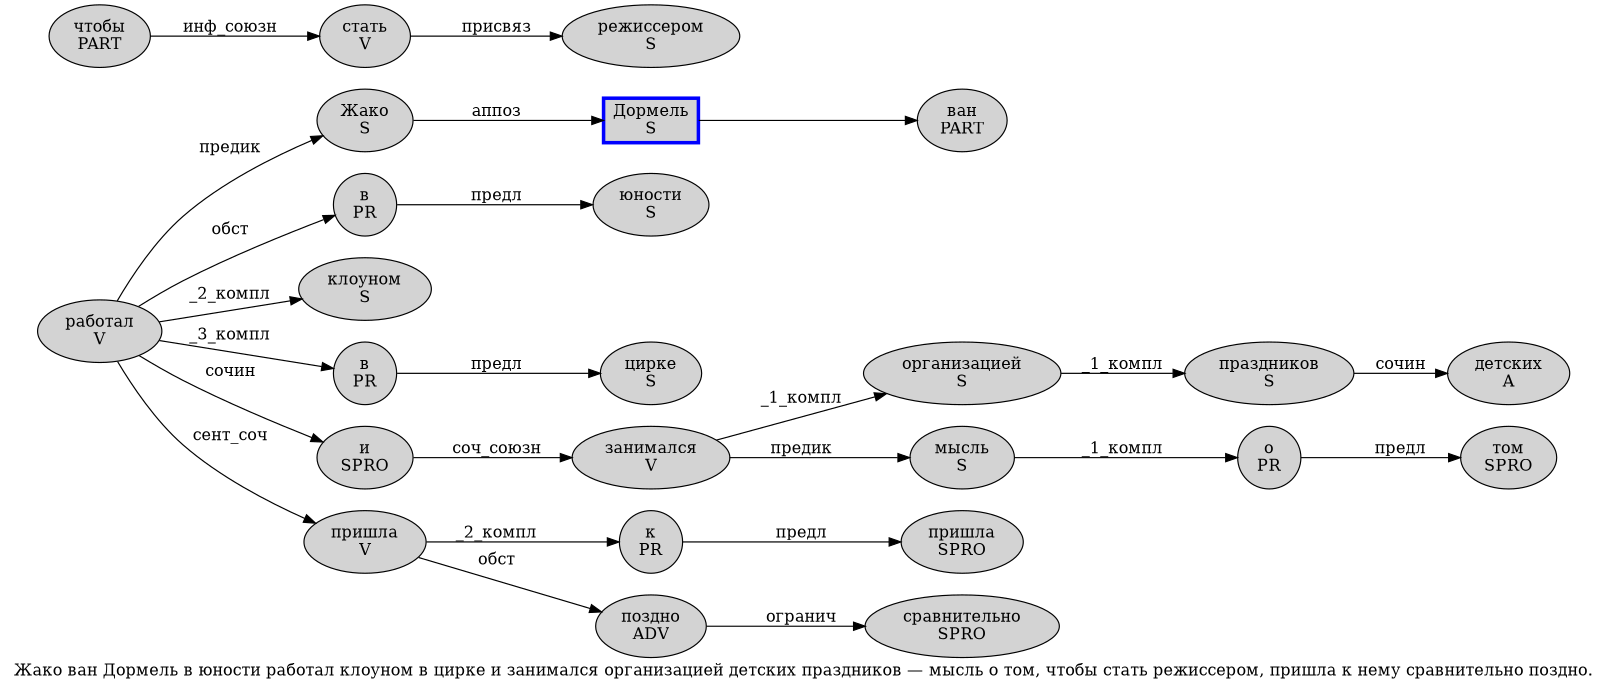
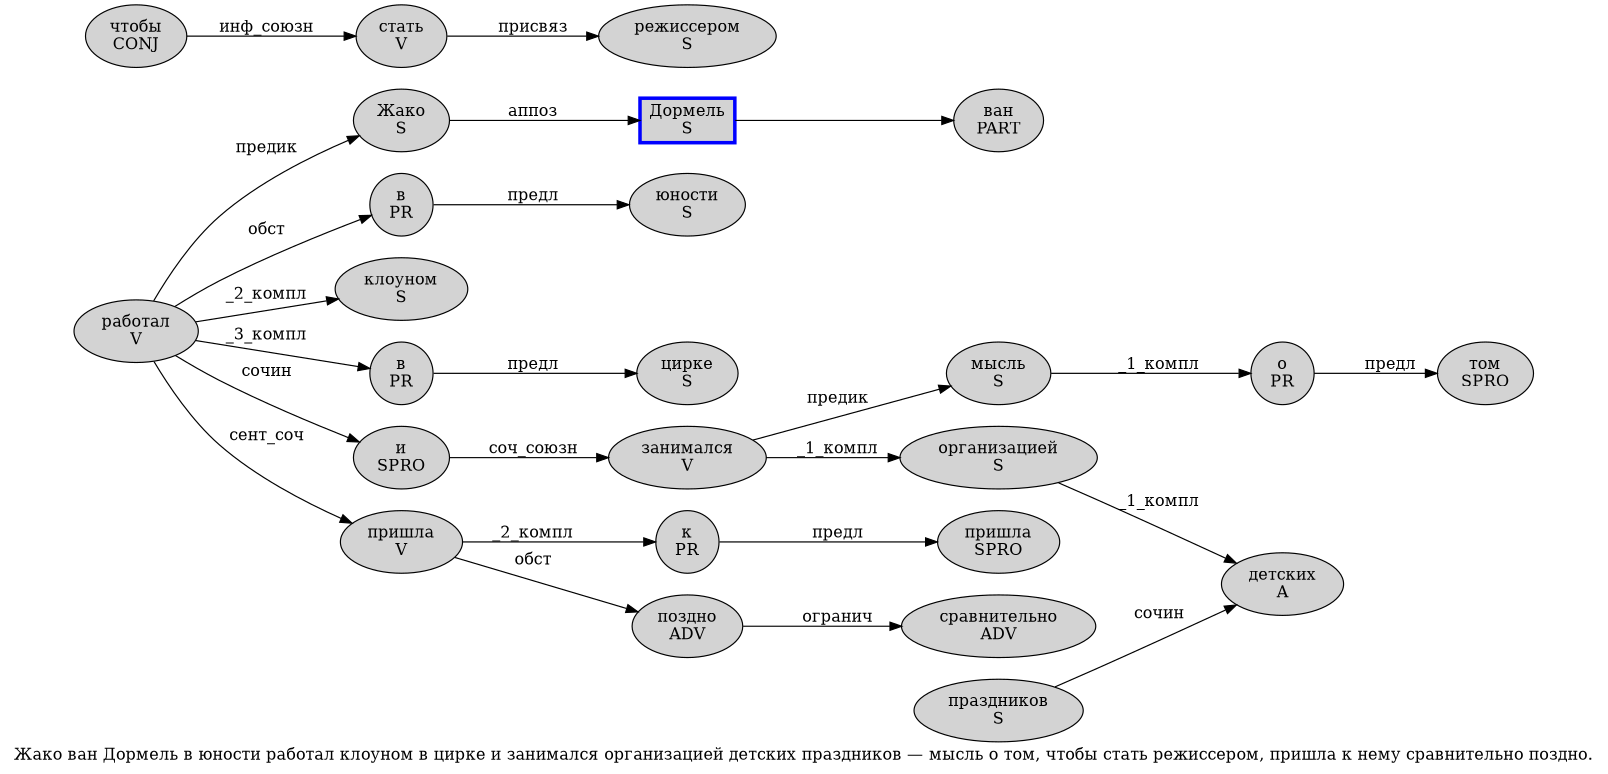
(100, 36) -> (136, 36)
(1117, 373) -> (1142, 520)
(962, 626) -> (999, 626)
